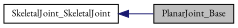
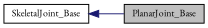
(61, 14) -> (46, 14)
